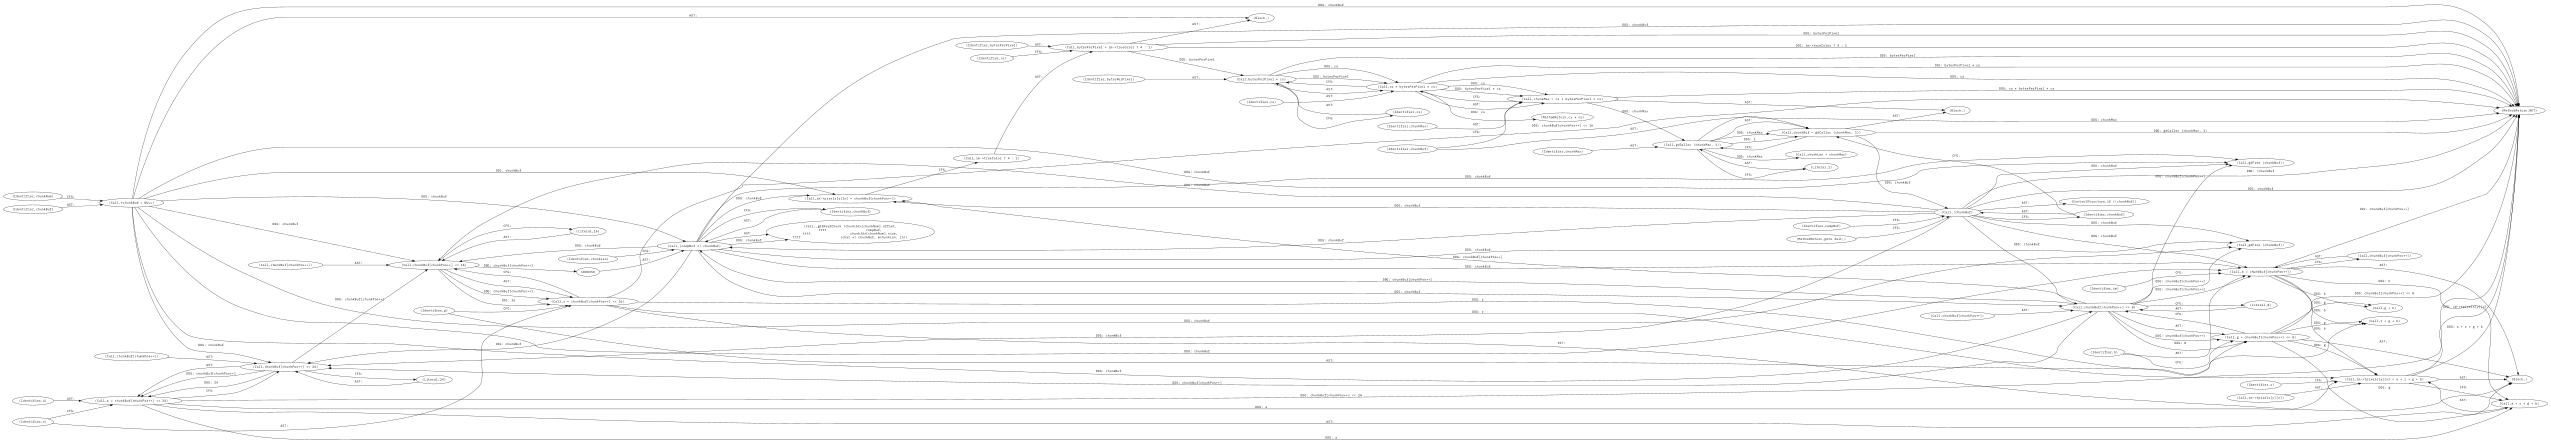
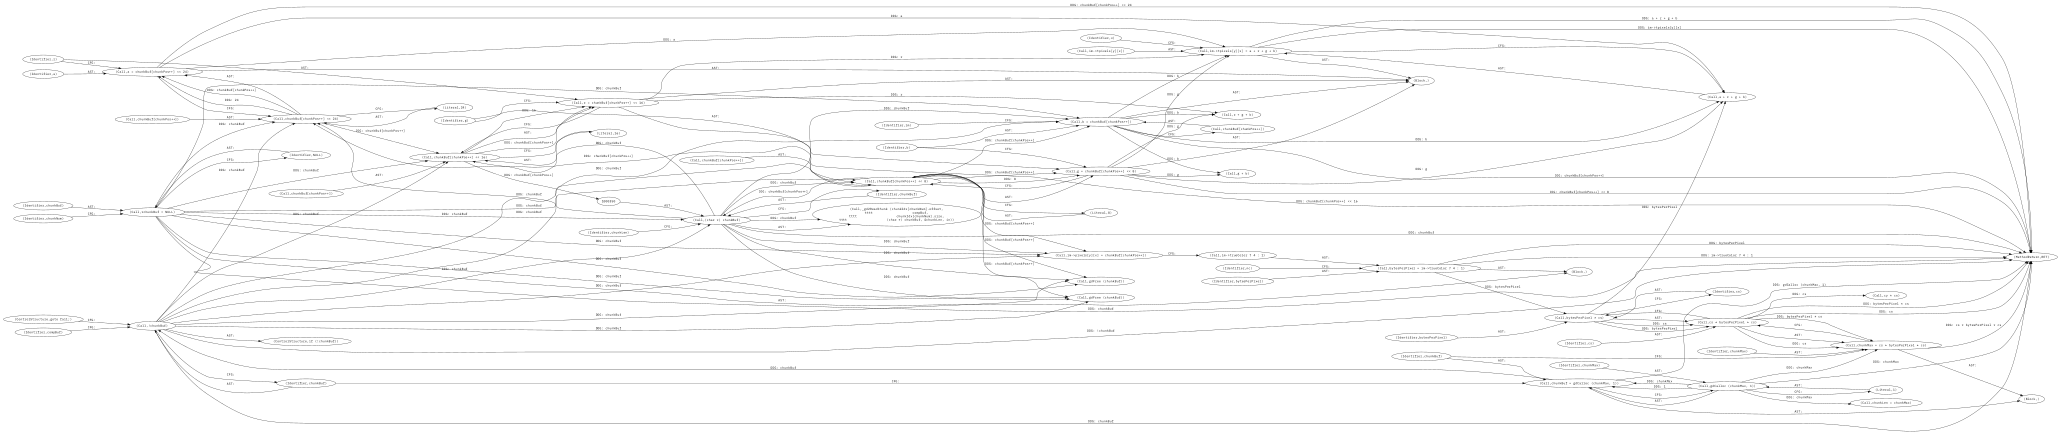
(1902, 57) -> (1673, 221)
(1563, 117) -> (1886, 296)
(1636, 117) -> (1810, 372)
none -> (306, 155)
(1821, 239) -> (43, 319)
(694, 246) -> (717, 220)
